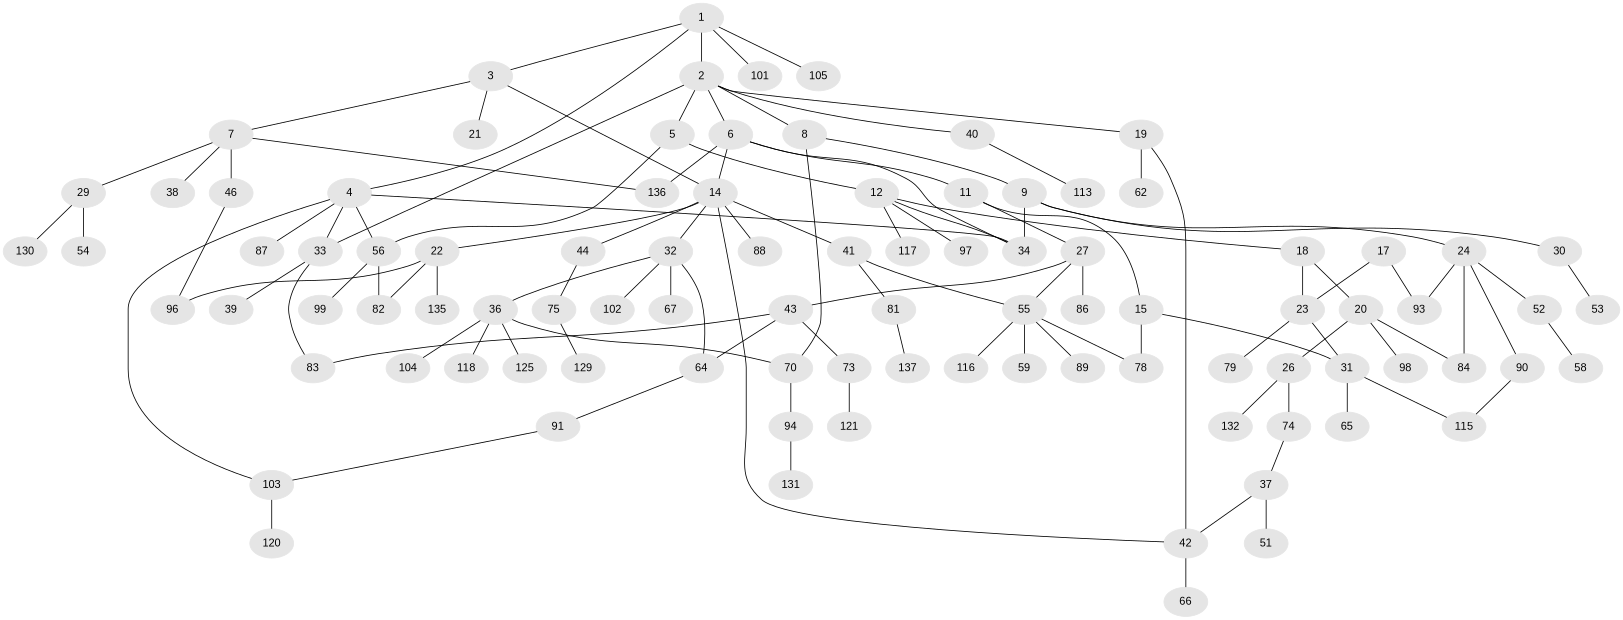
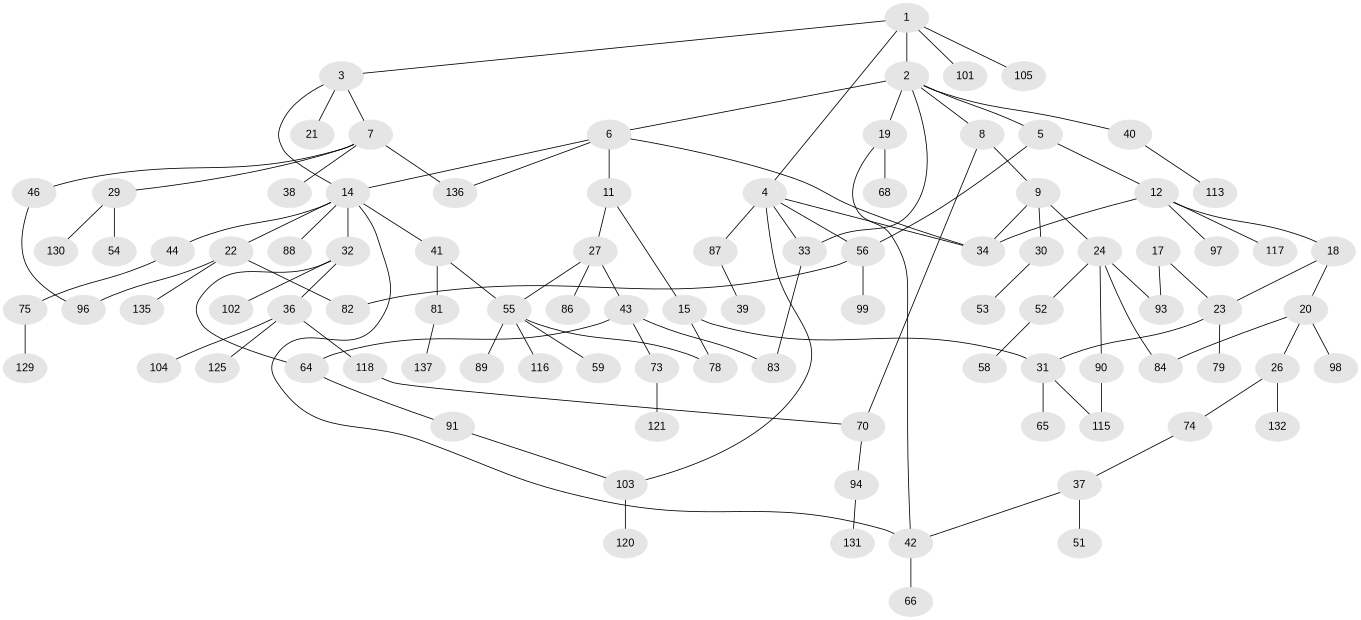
(1141, 193) -> (885, 193)
(283, 276) -> (729, 280)
(671, 310) -> none
(641, 344) -> (611, 405)
